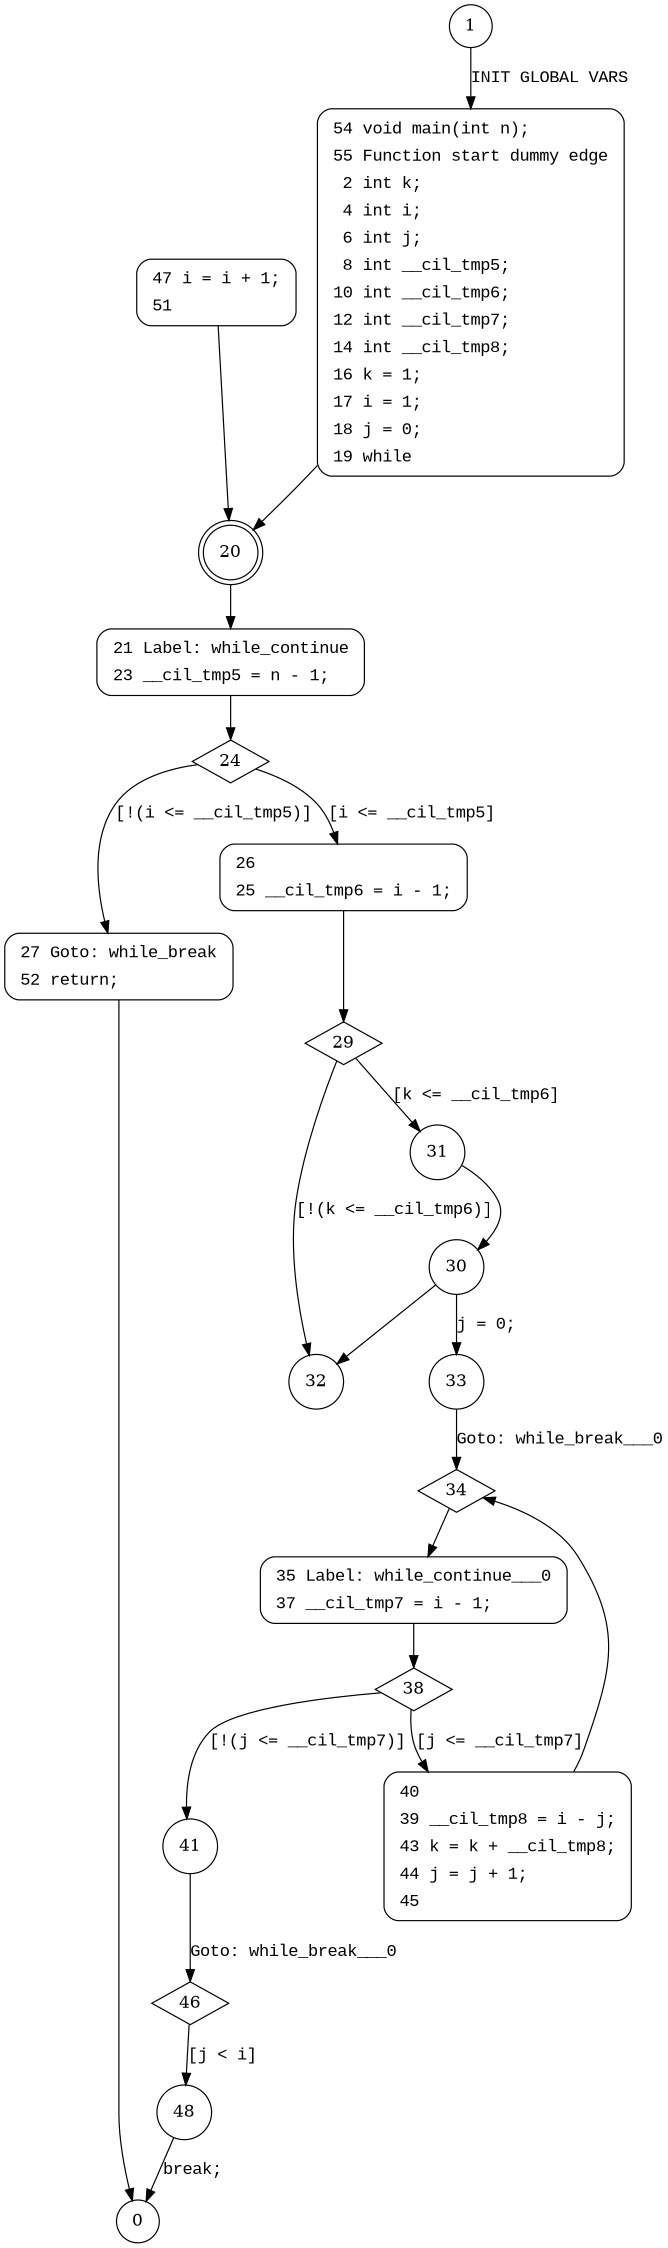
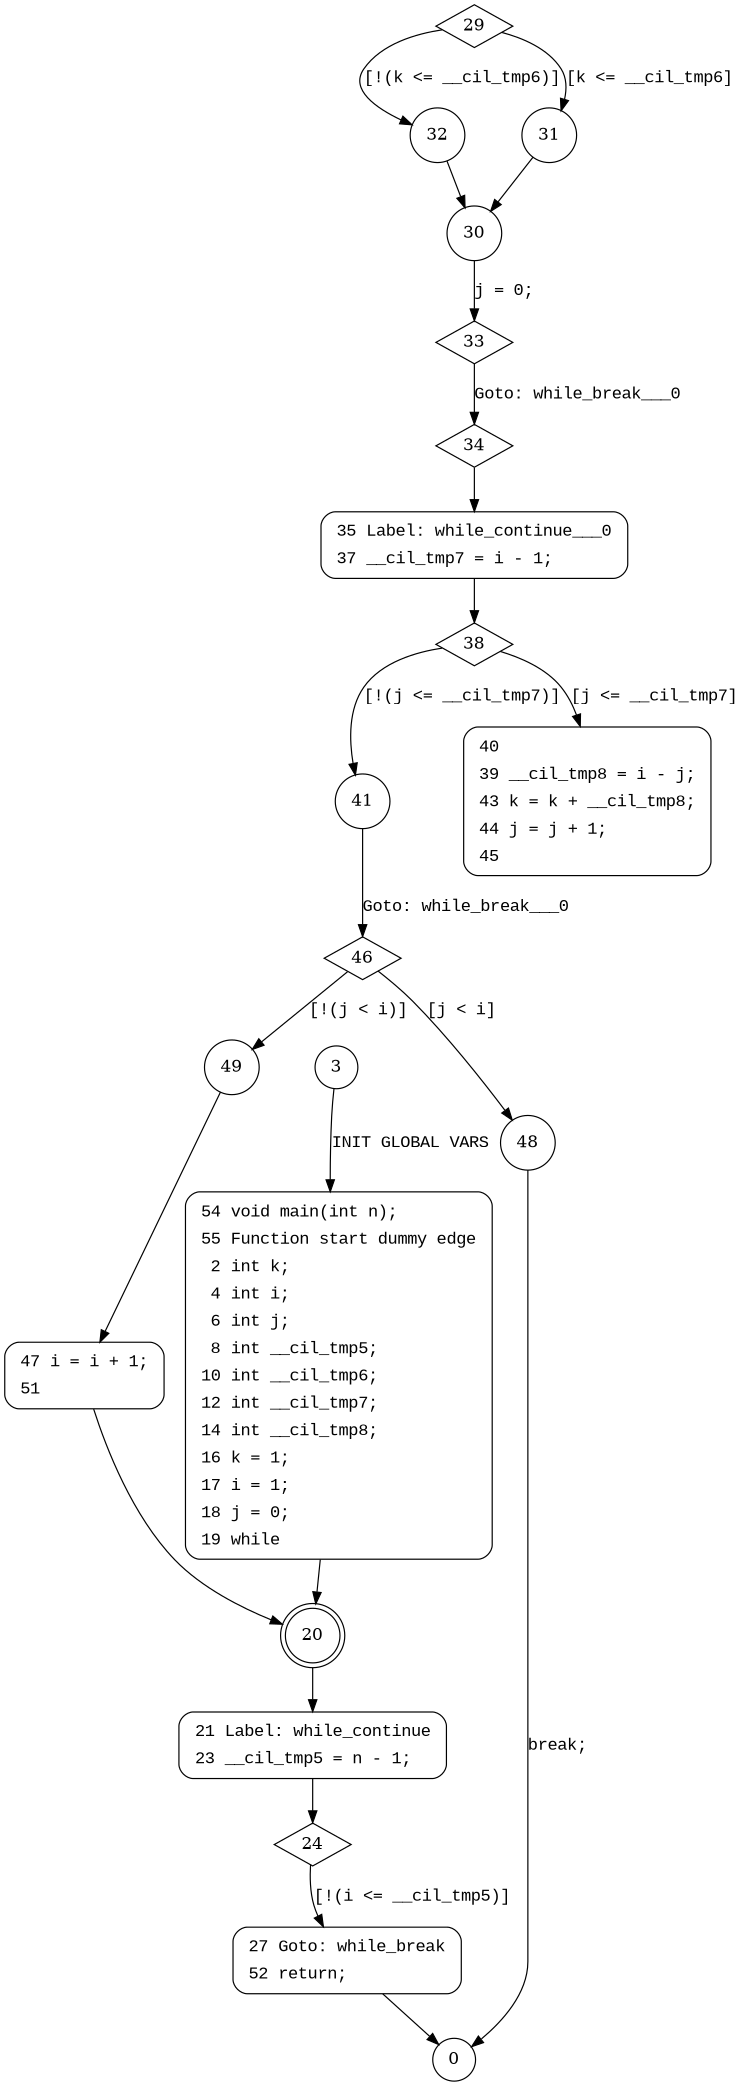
(471, 26) -> (336, 1067)
(344, 877) -> none
none -> (232, 1067)
(391, 1321) -> (454, 179)
(457, 1382) -> (474, 342)
(604, 1613) -> none
